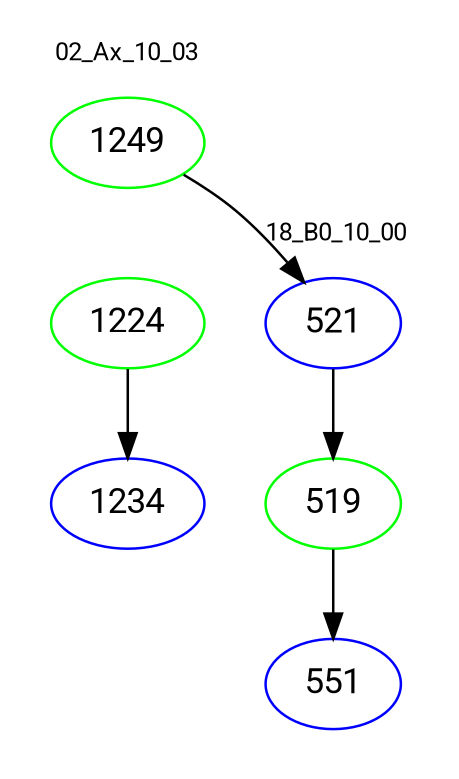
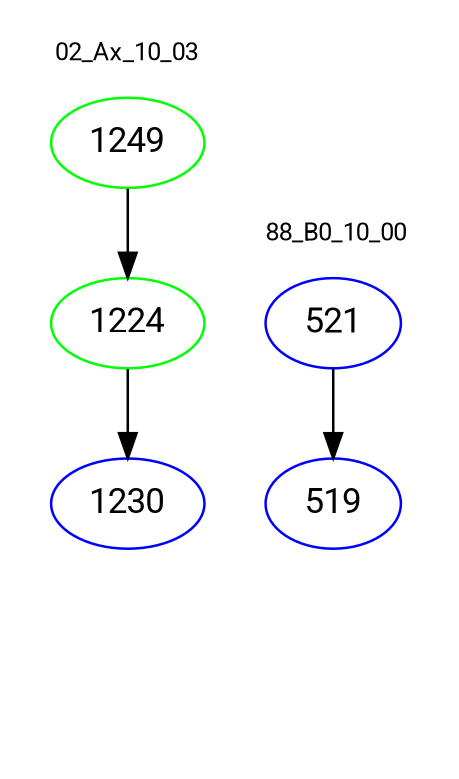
(337, 234) -> (337, 234)
(262, 235) -> (128, 221)
(128, 504) -> (128, 504)
(333, 504) -> (333, 504)
(333, 684) -> none
